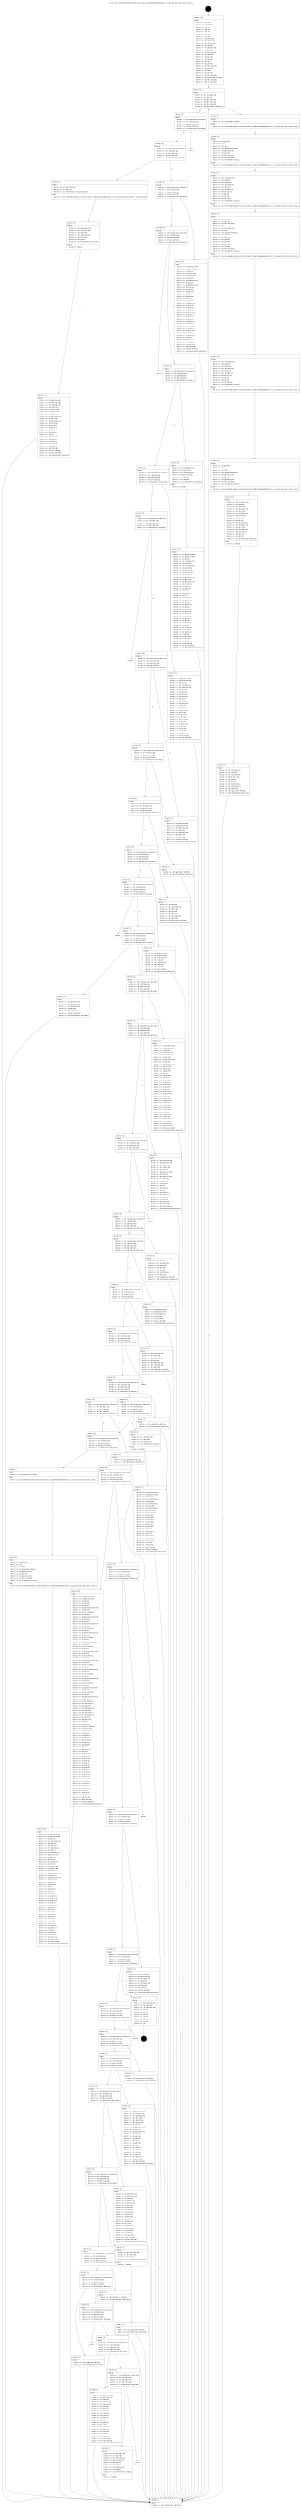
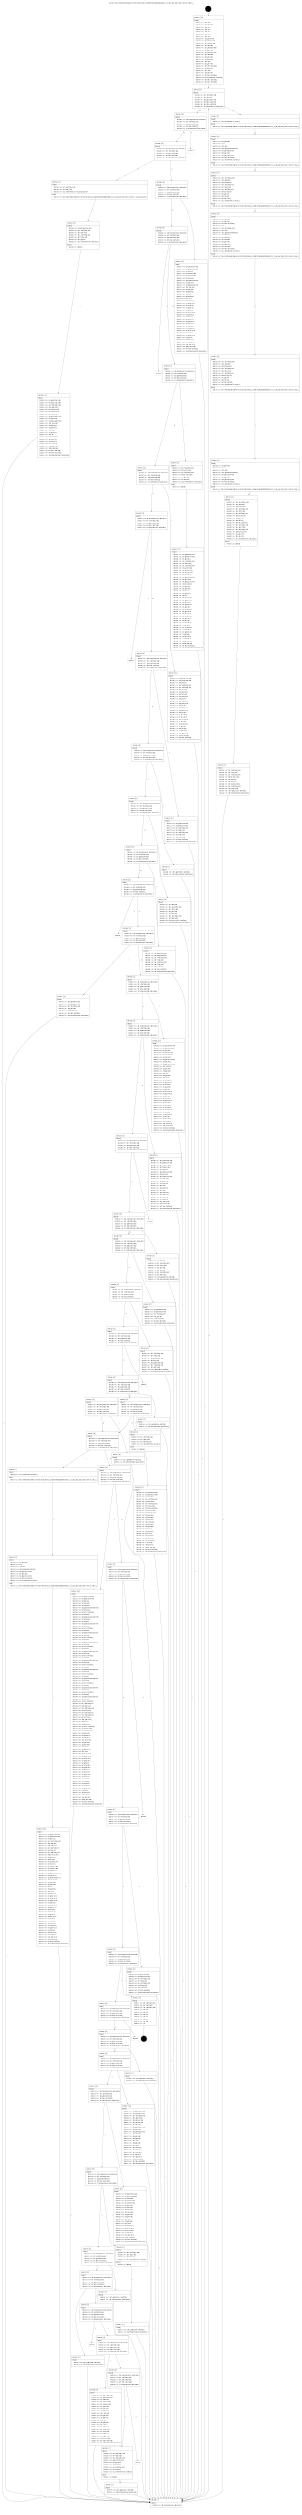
none -> (121, 2489)
